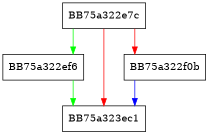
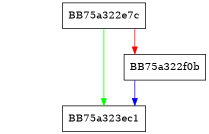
(104, 64) -> (104, 64)
(43, 67) -> none
